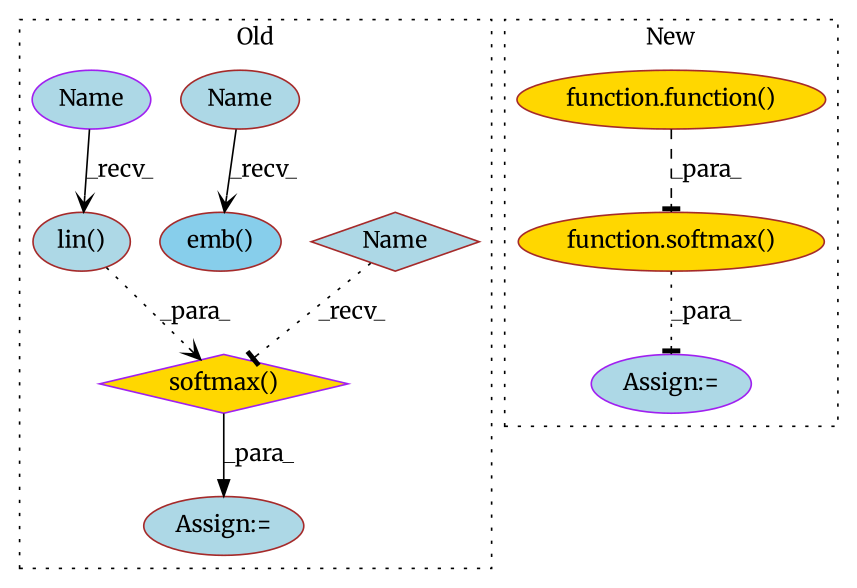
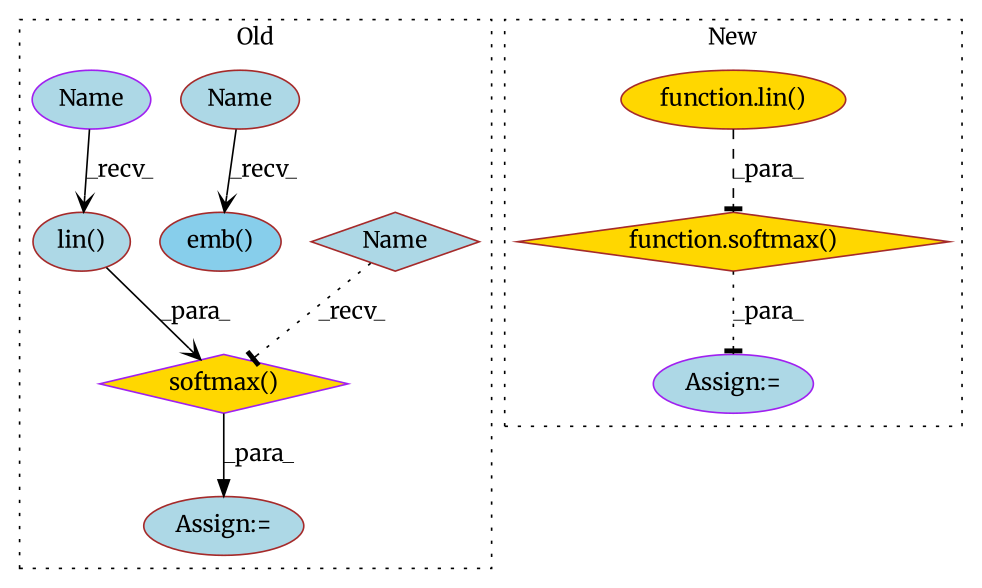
(671, 100) -> (733, 100)
(671, 242) -> (733, 242)
(148, 308) -> (148, 308)
